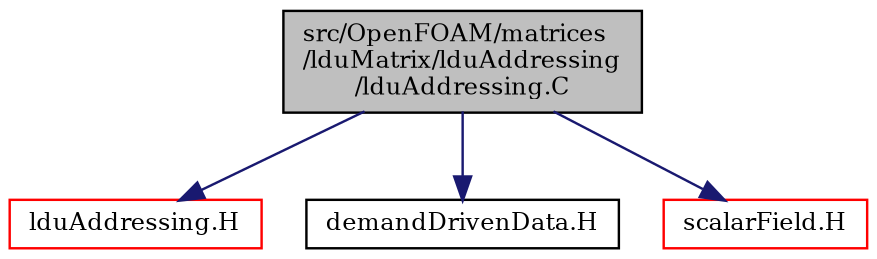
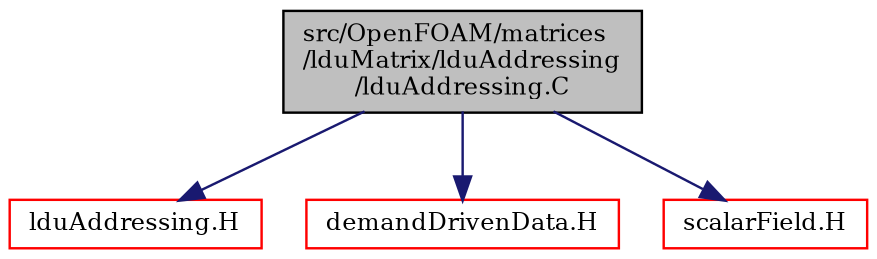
(463, 224) -> (463, 224)
